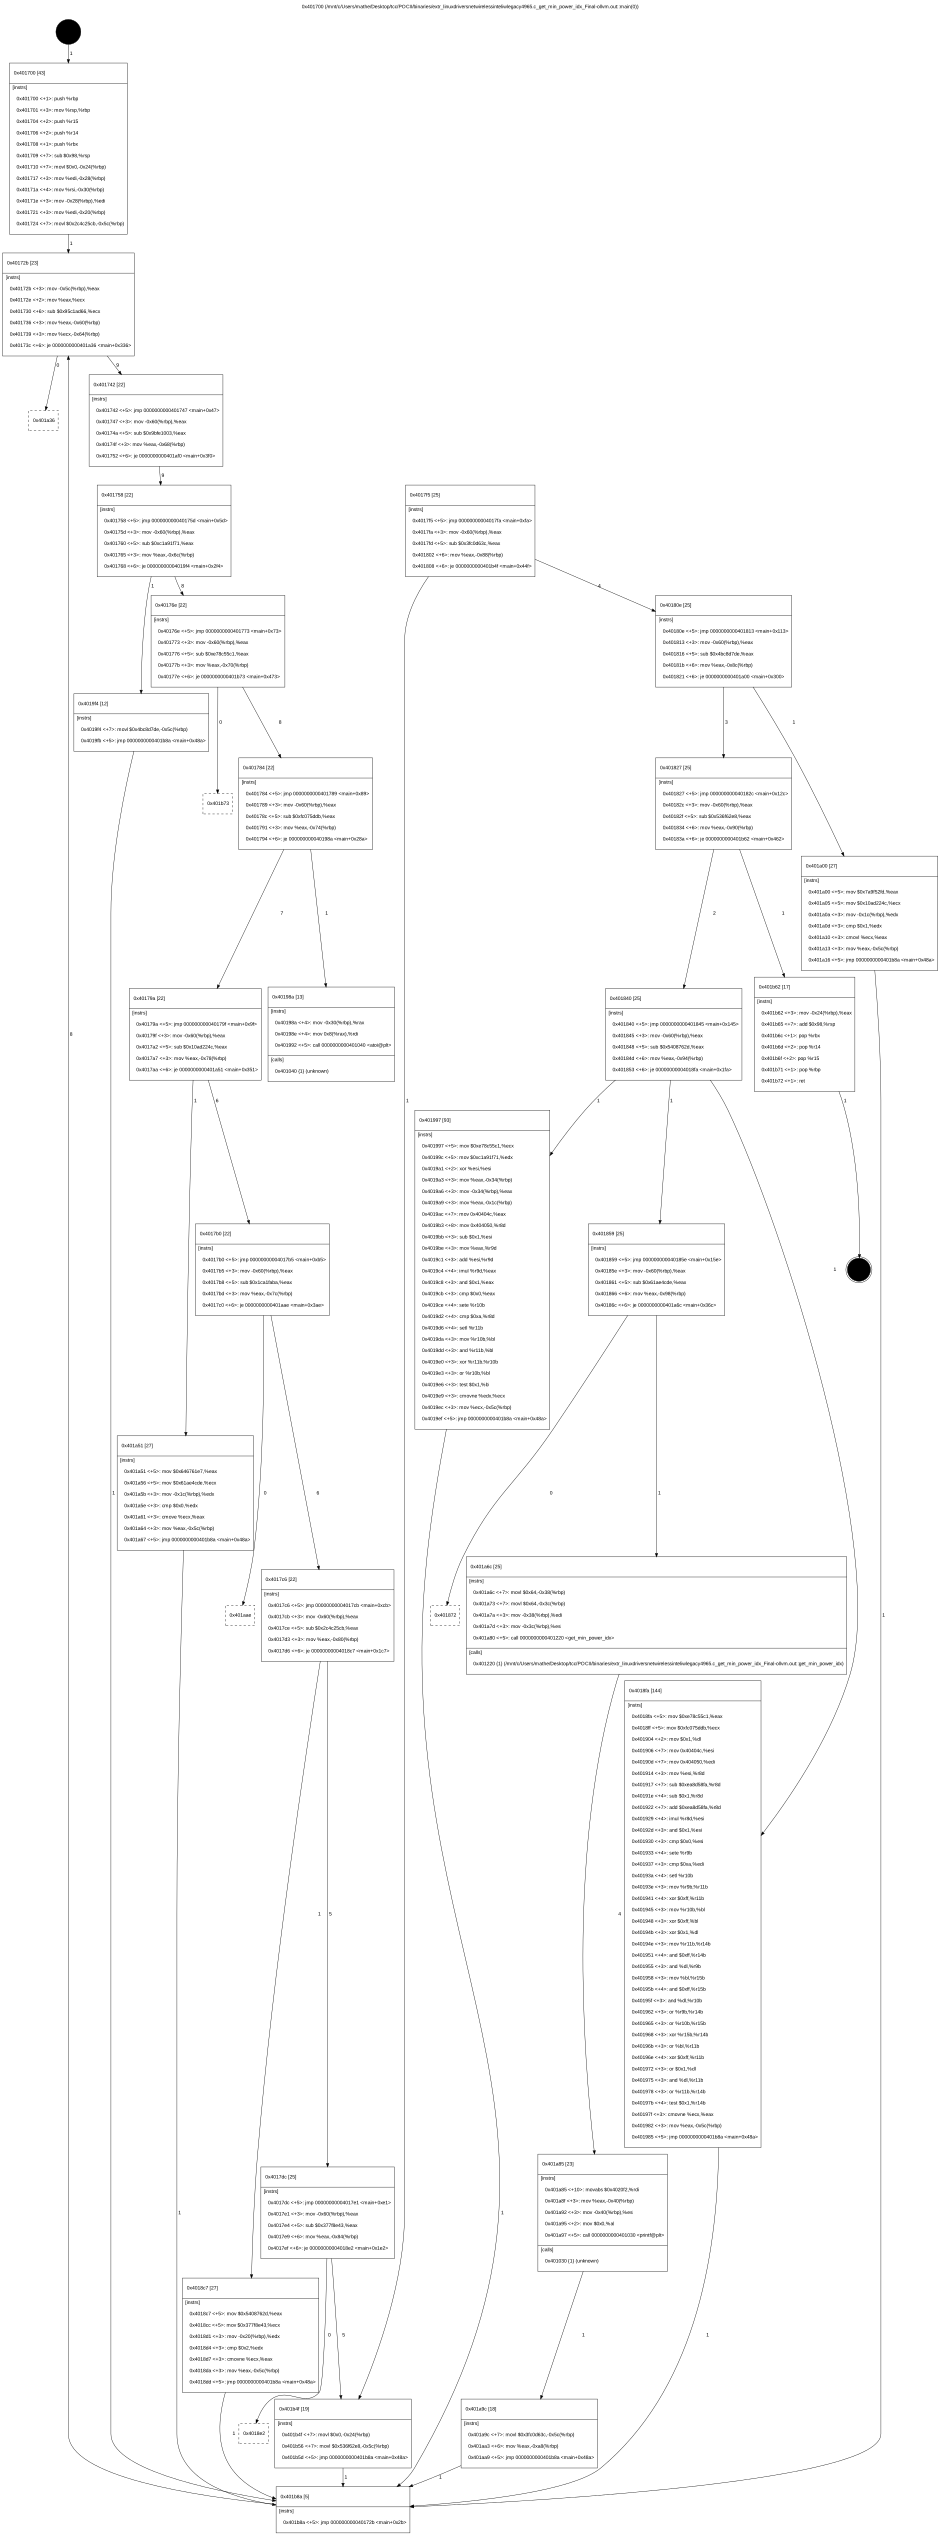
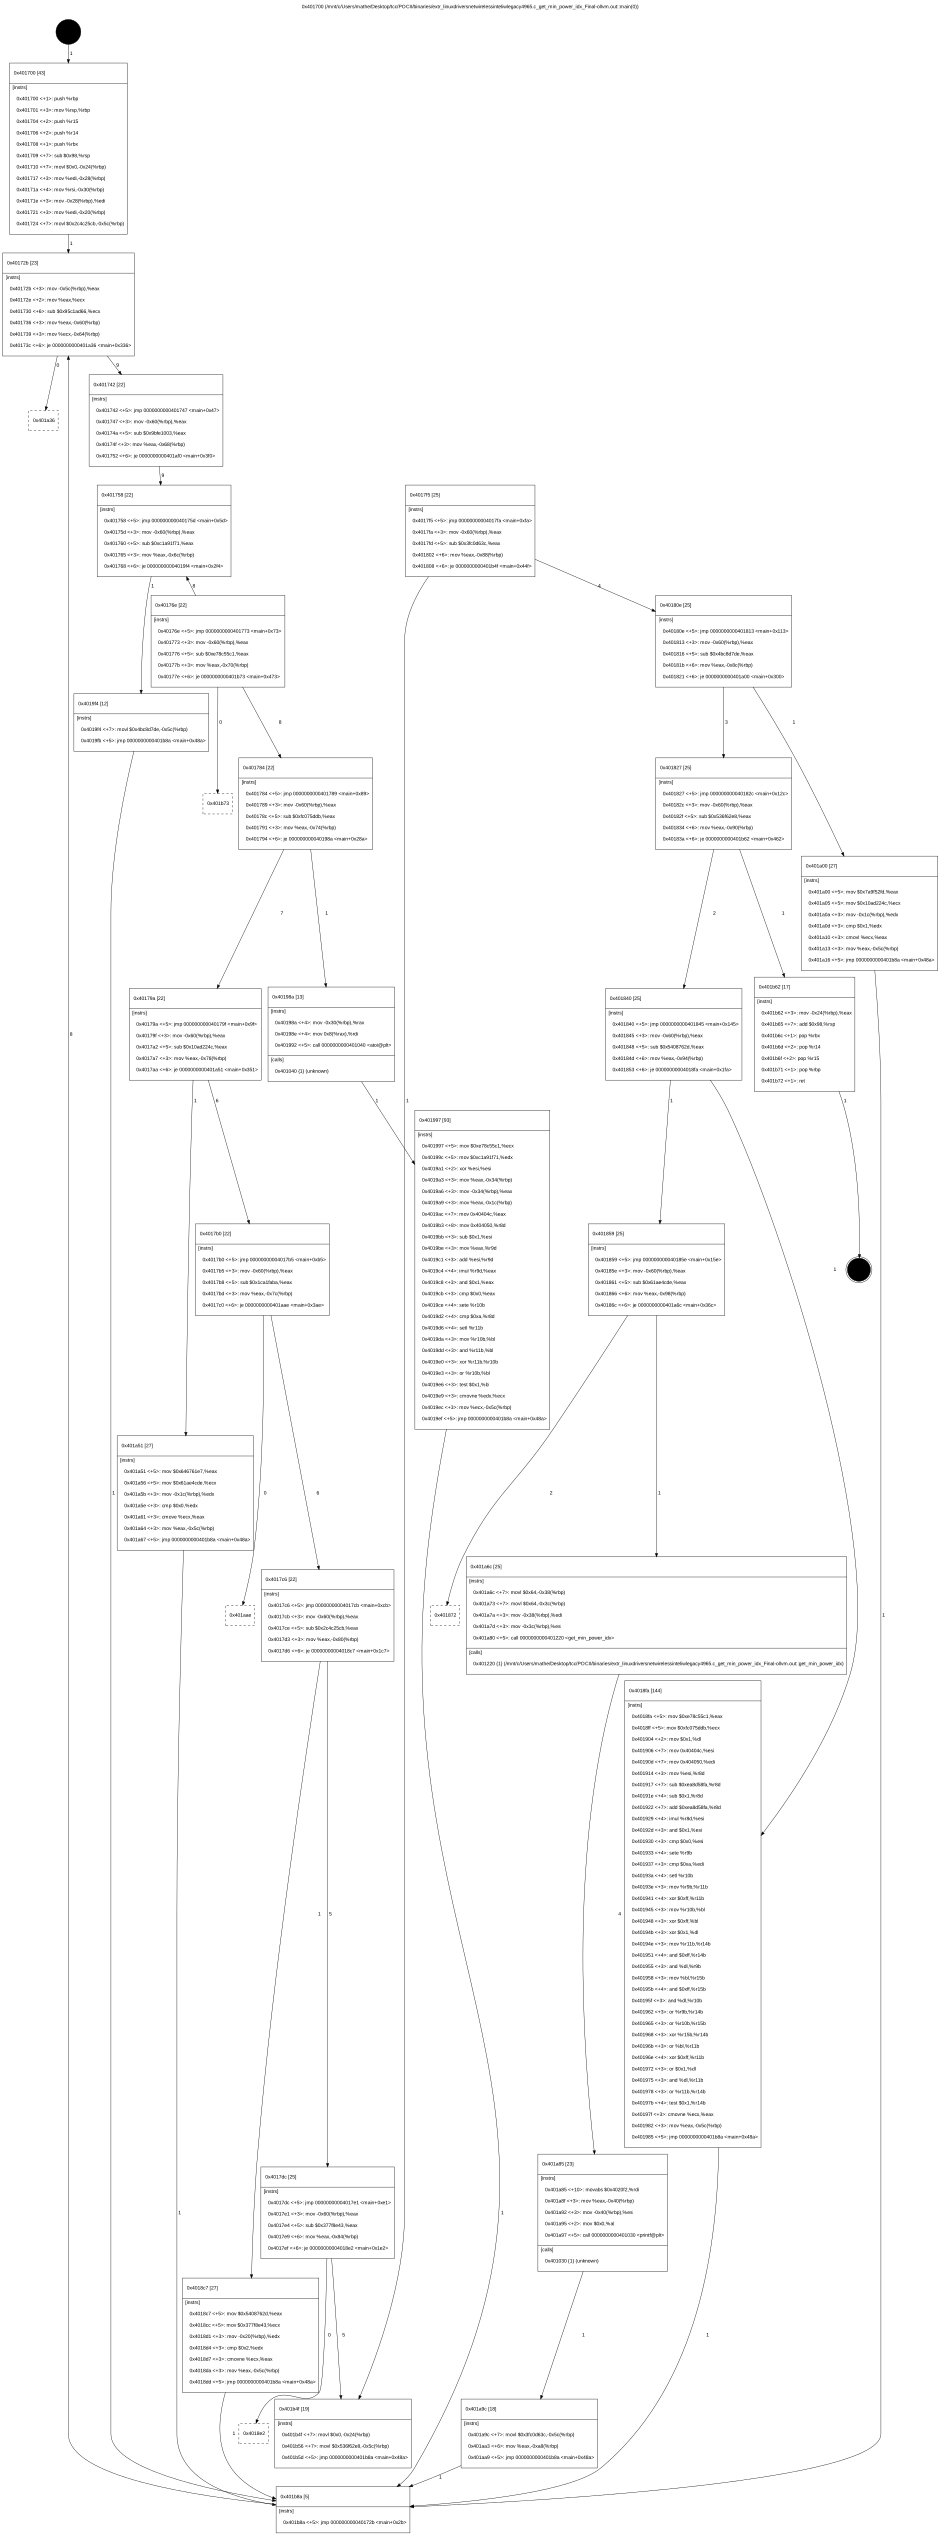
(178, 585) -> (192, 588)
(581, 1114) -> (387, 1121)
(551, 1493) -> (551, 1493)
(343, 2476) -> none
